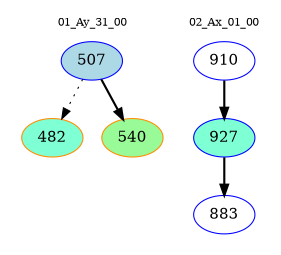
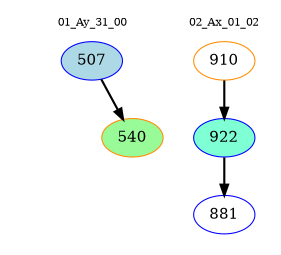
(224, 23) -> (224, 23)
(224, 61) -> (224, 61)
(52, 138) -> none
(224, 138) -> (224, 138)
(224, 215) -> (224, 215)
